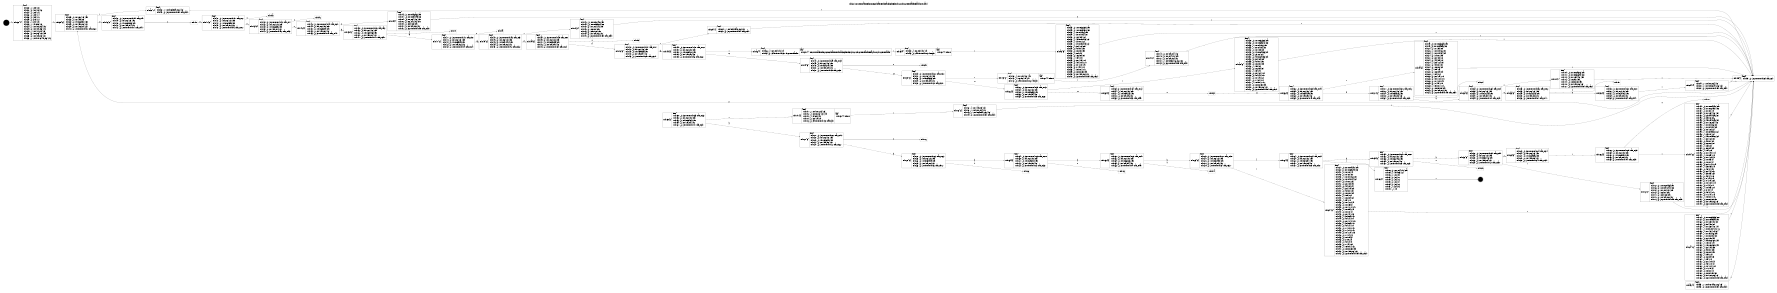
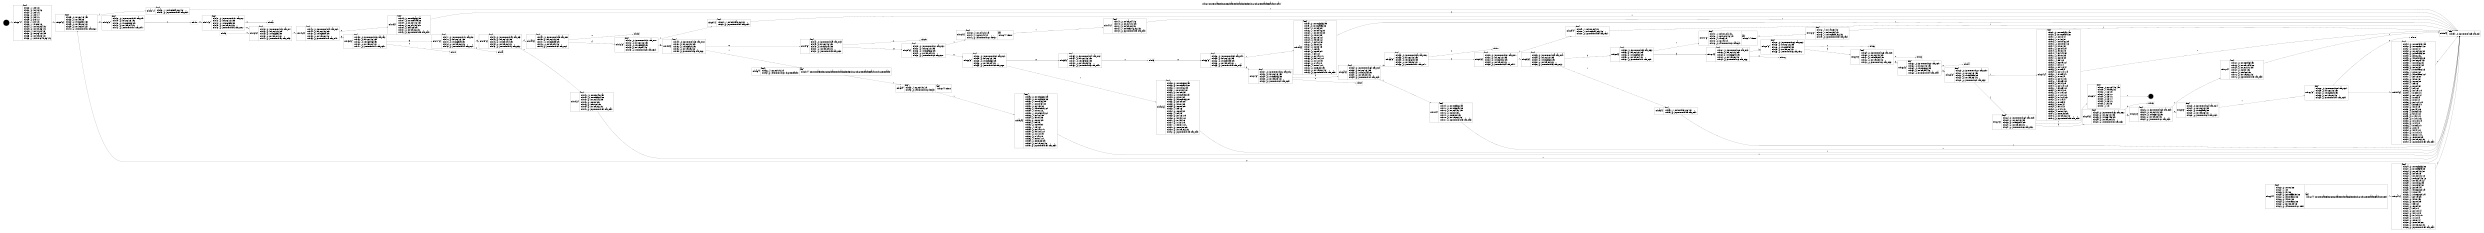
(303, 20) -> (238, 34)
none -> (1543, 60)
none -> (2326, 197)
